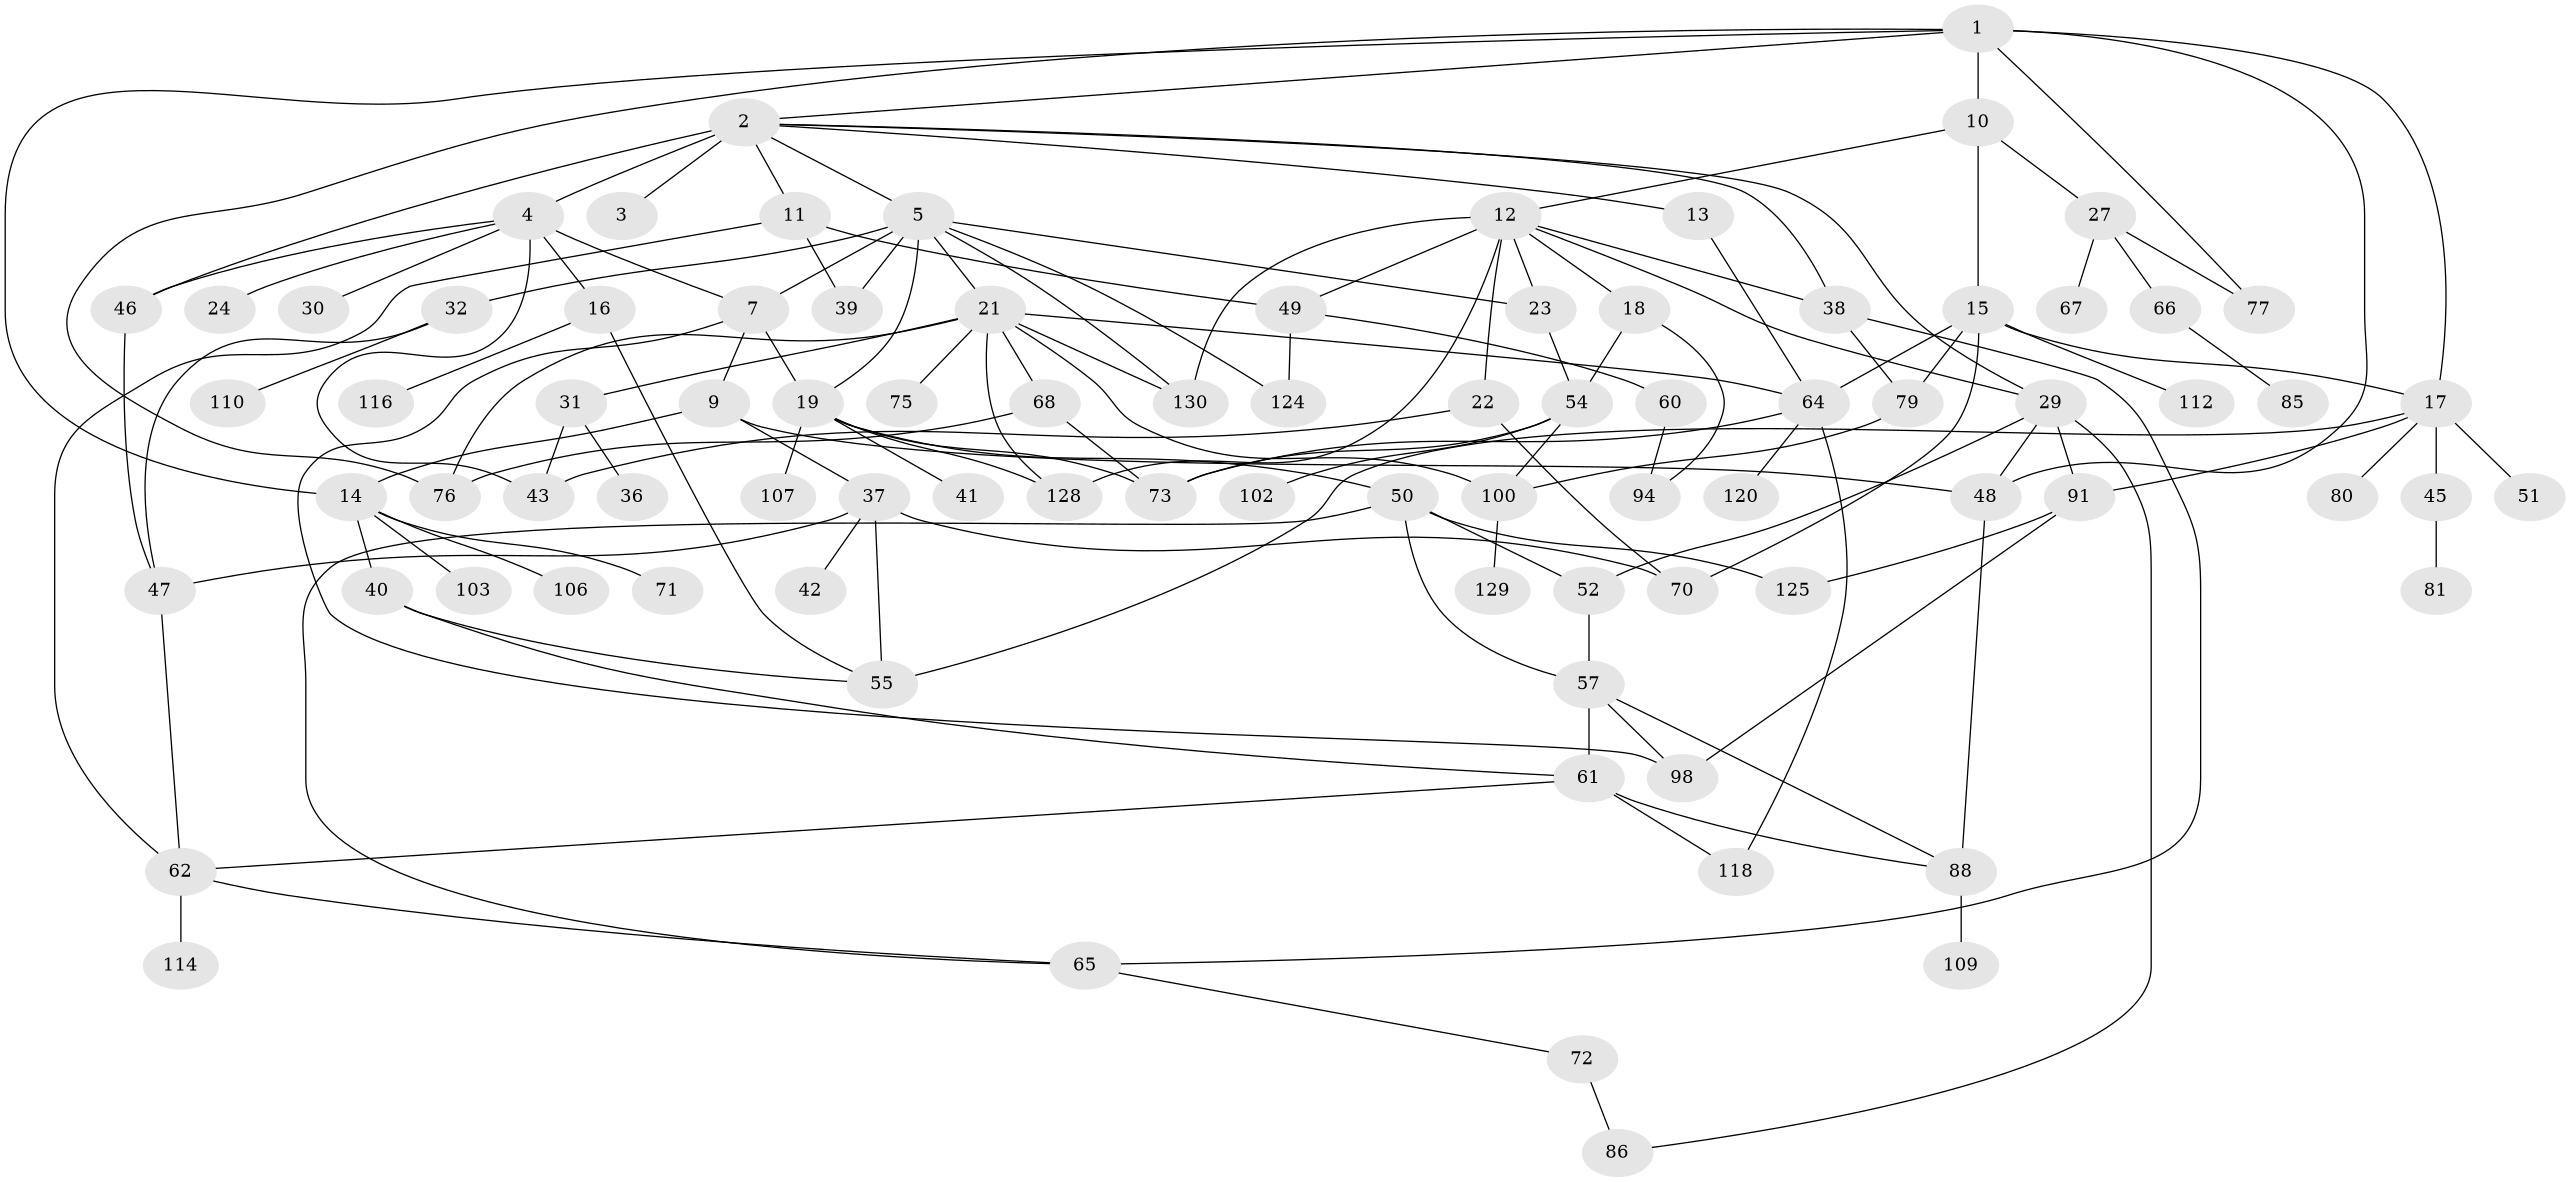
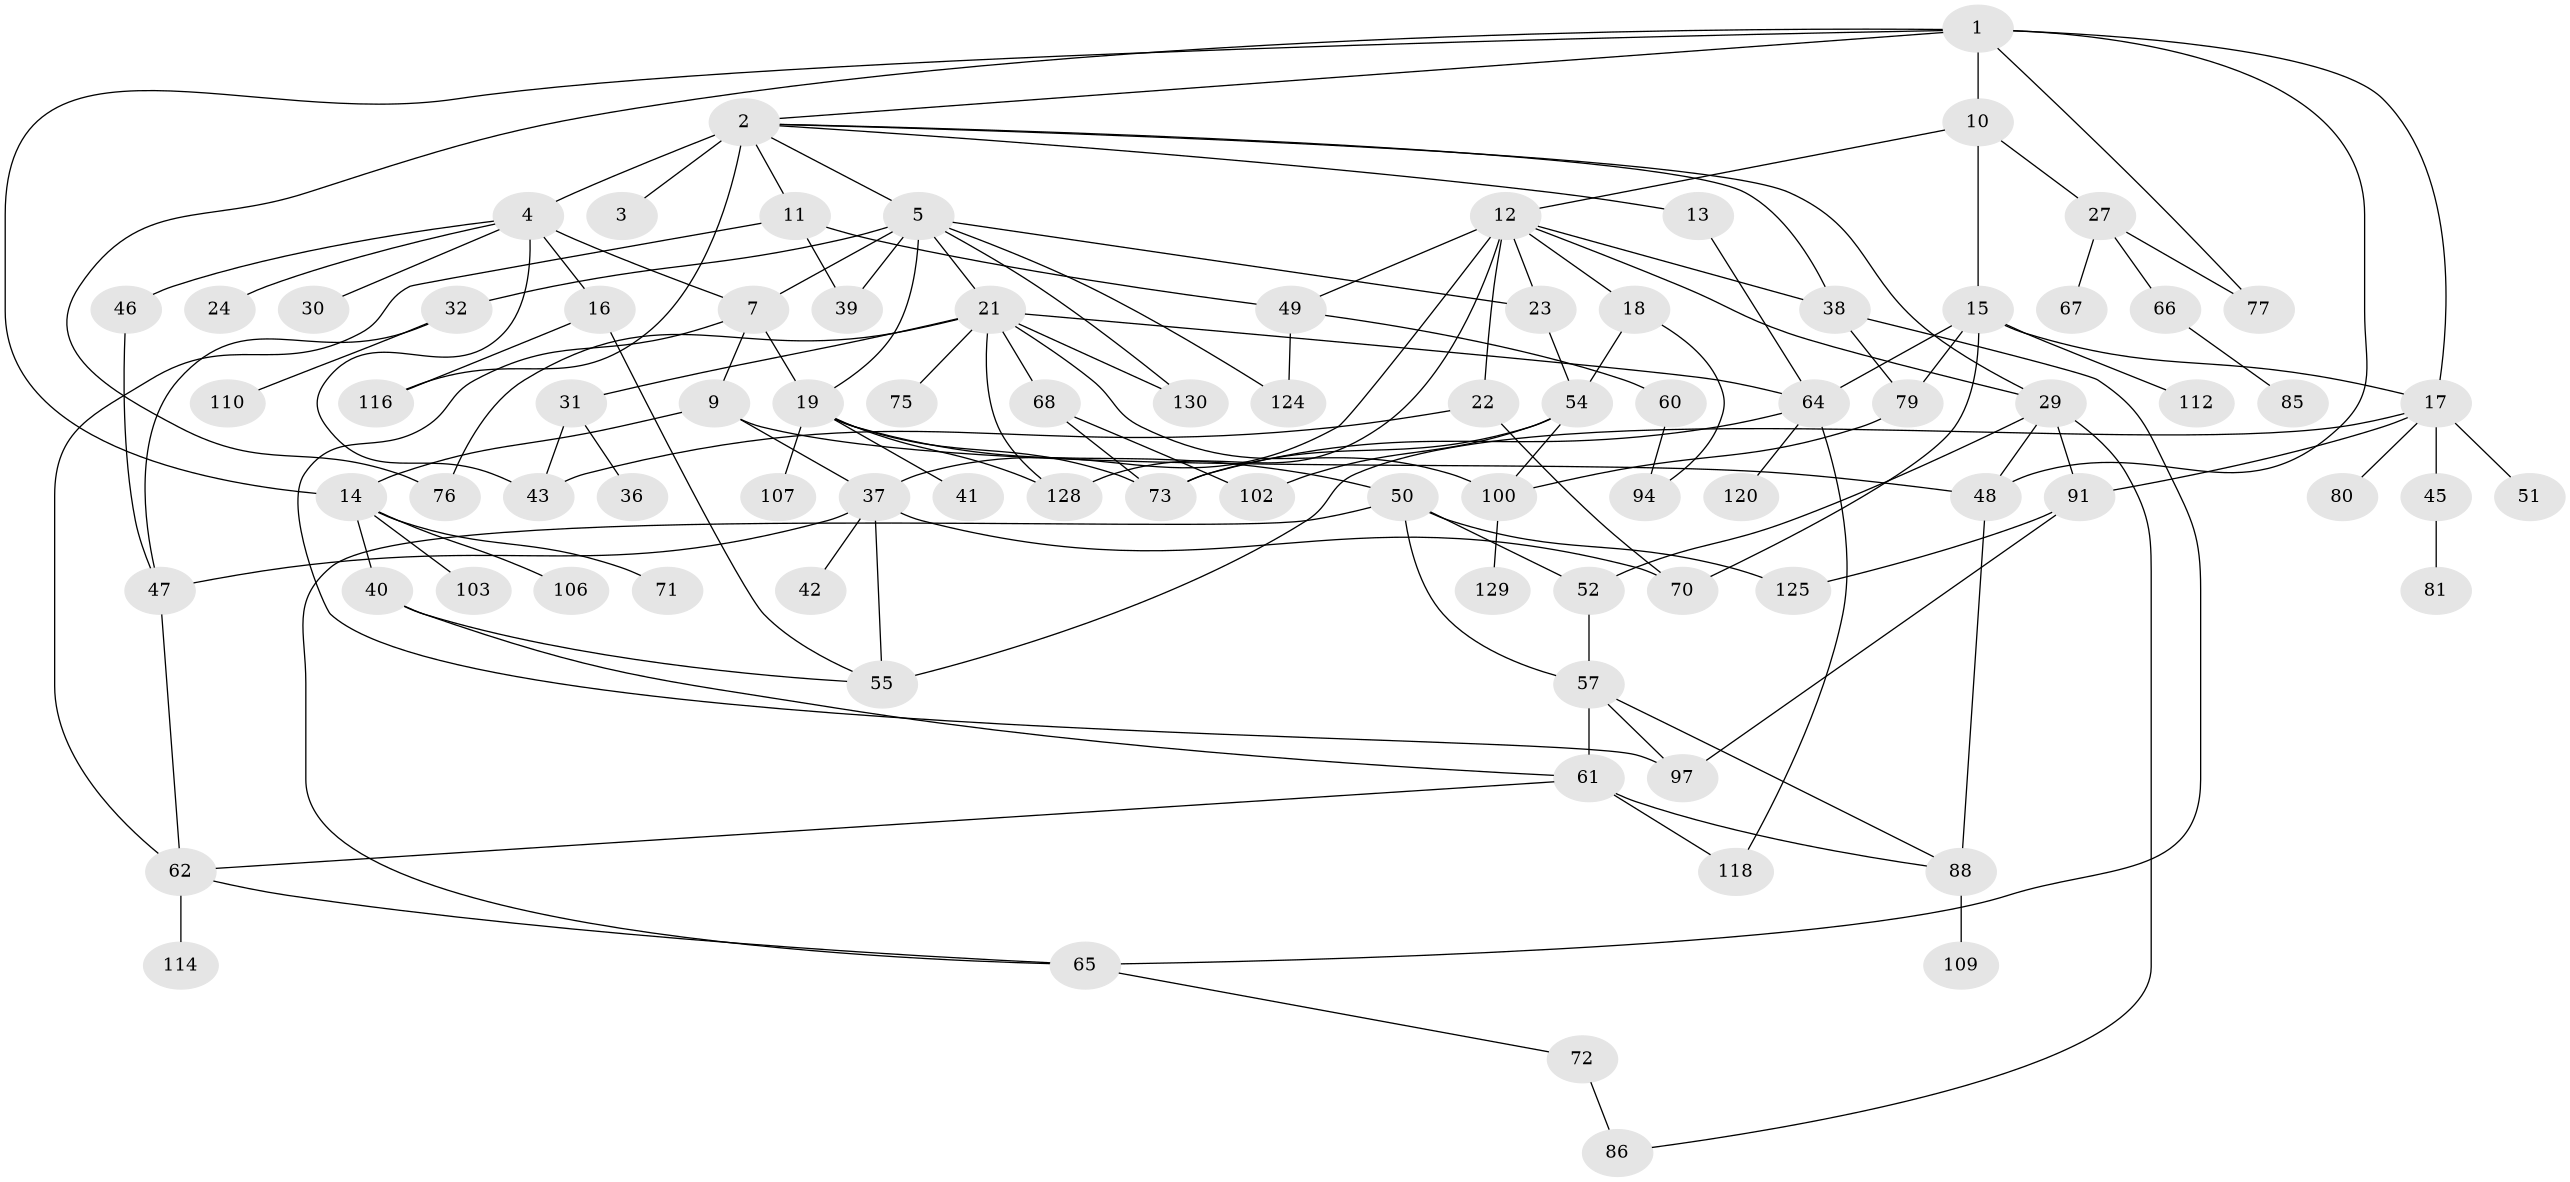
(430, 202) -> (611, 355)
(1301, 252) -> (1308, 440)
(686, 443) -> (1151, 449)
(1683, 778) -> (1683, 778)
